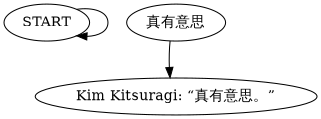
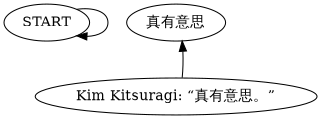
(169, 54) -> (183, 65)
